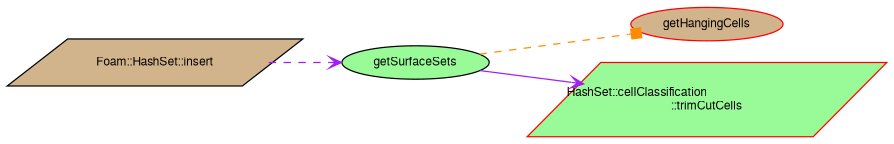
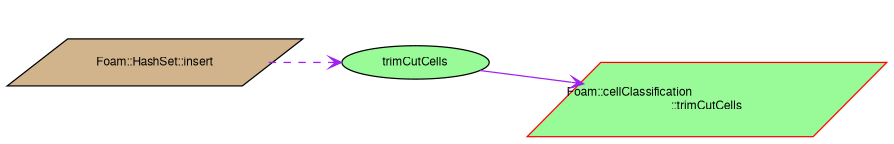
(707, 24) -> none
(416, 62) -> (416, 62)
(707, 100) -> (707, 100)
